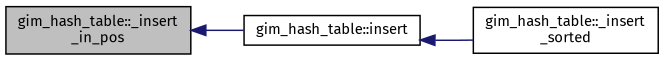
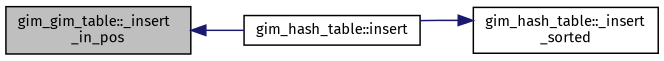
(98, 30) -> (98, 30)
(454, 40) -> (439, 20)
